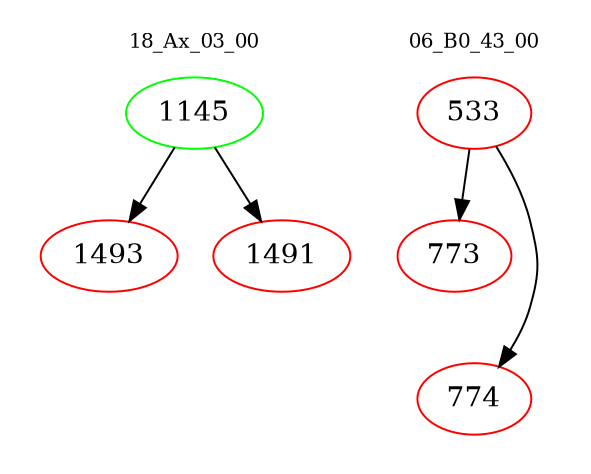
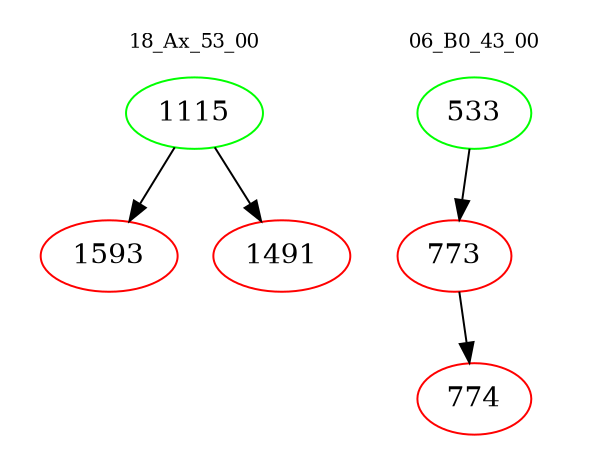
(195, 43) -> (195, 43)
(195, 113) -> (195, 113)
(474, 113) -> (474, 113)
(536, 247) -> (463, 317)
(109, 256) -> (109, 256)
